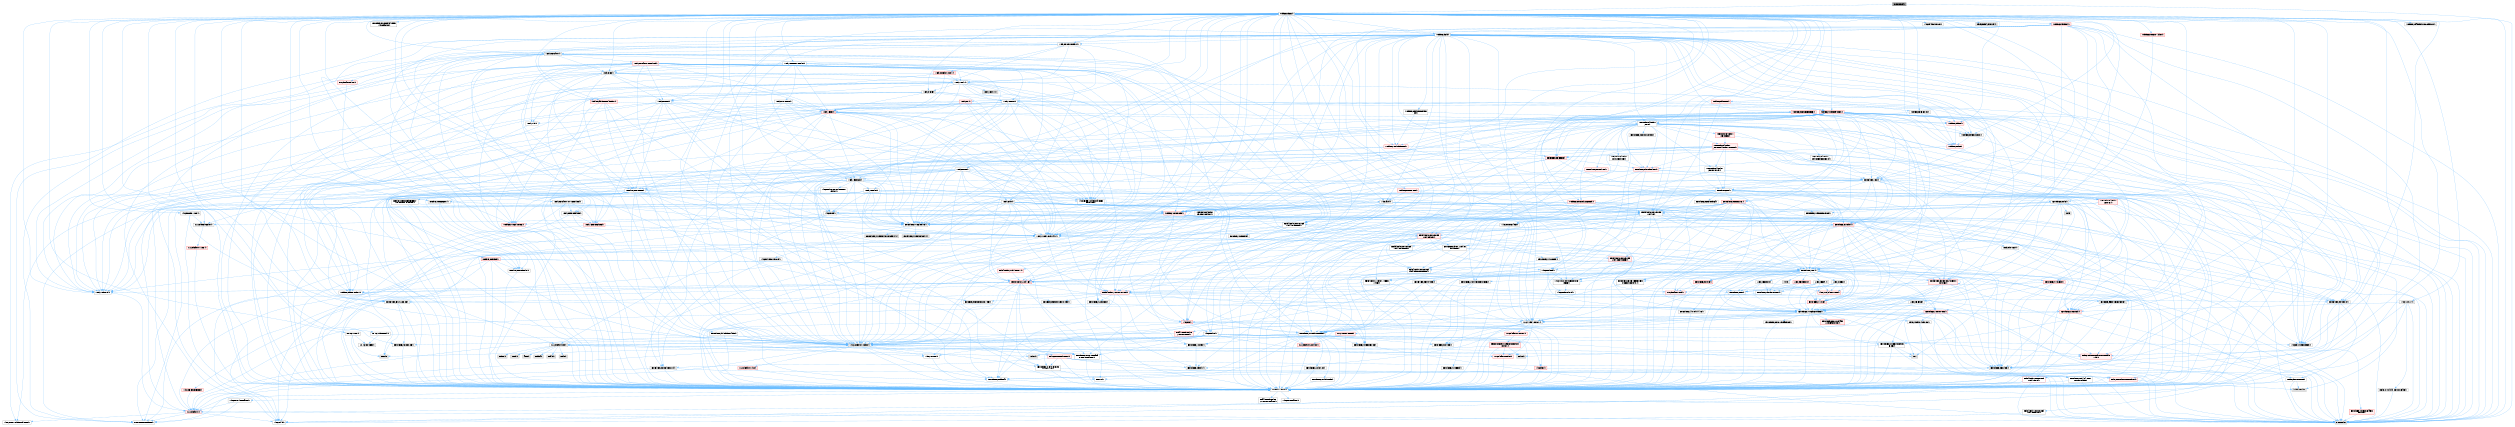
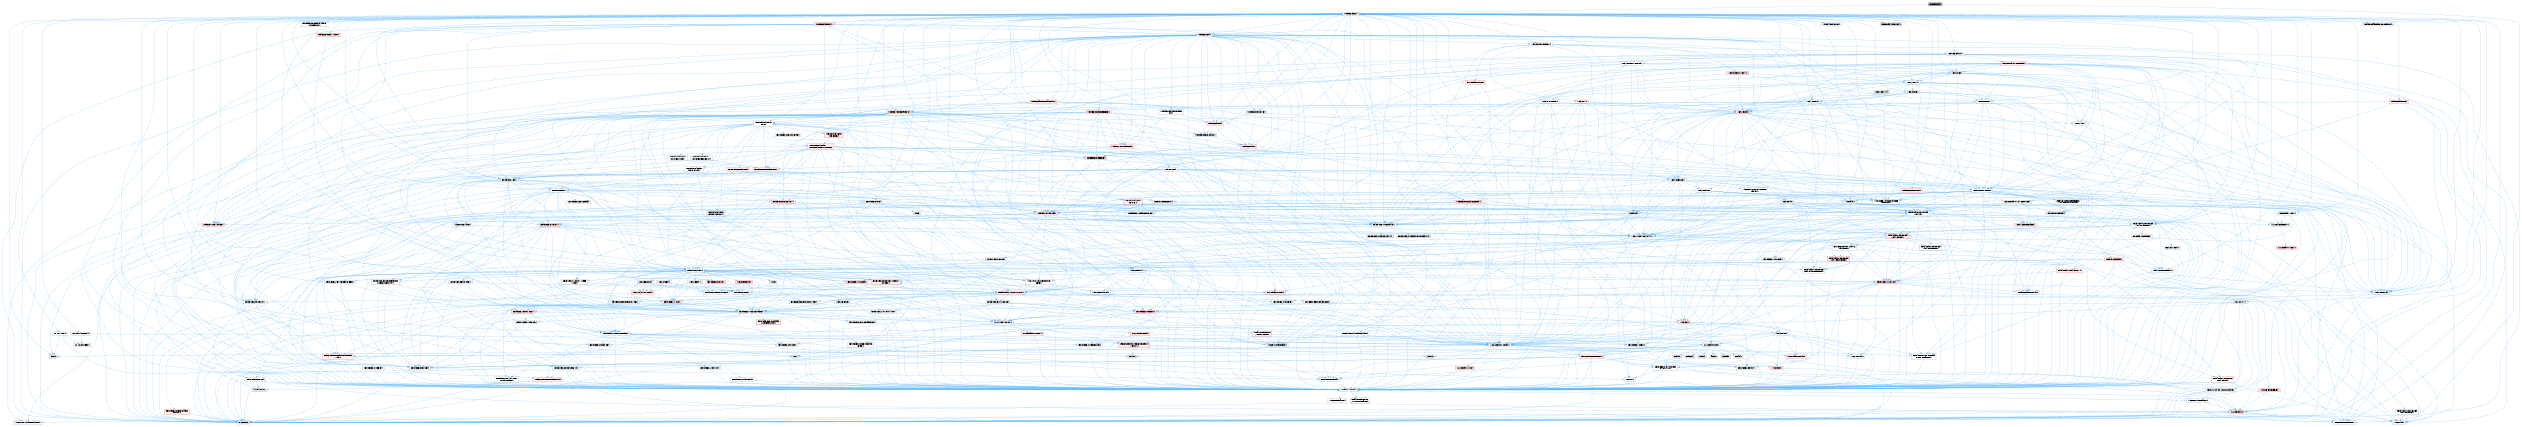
(1309, 345) -> none
